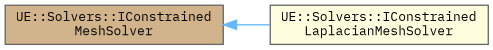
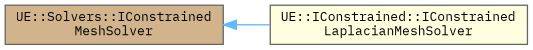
(379, 25) -> (399, 25)
